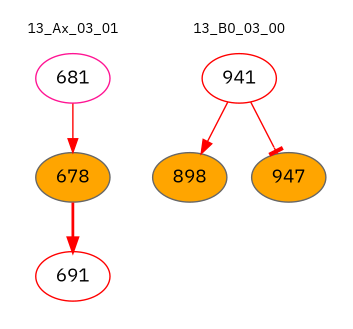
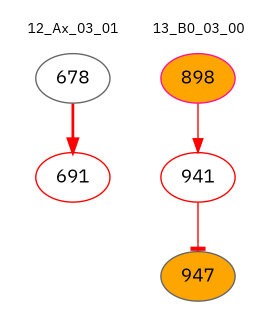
(74, 30) -> (74, 30)
(73, 78) -> none
(218, 122) -> (198, 121)
(73, 177) -> (73, 78)
(190, 177) -> (198, 78)
